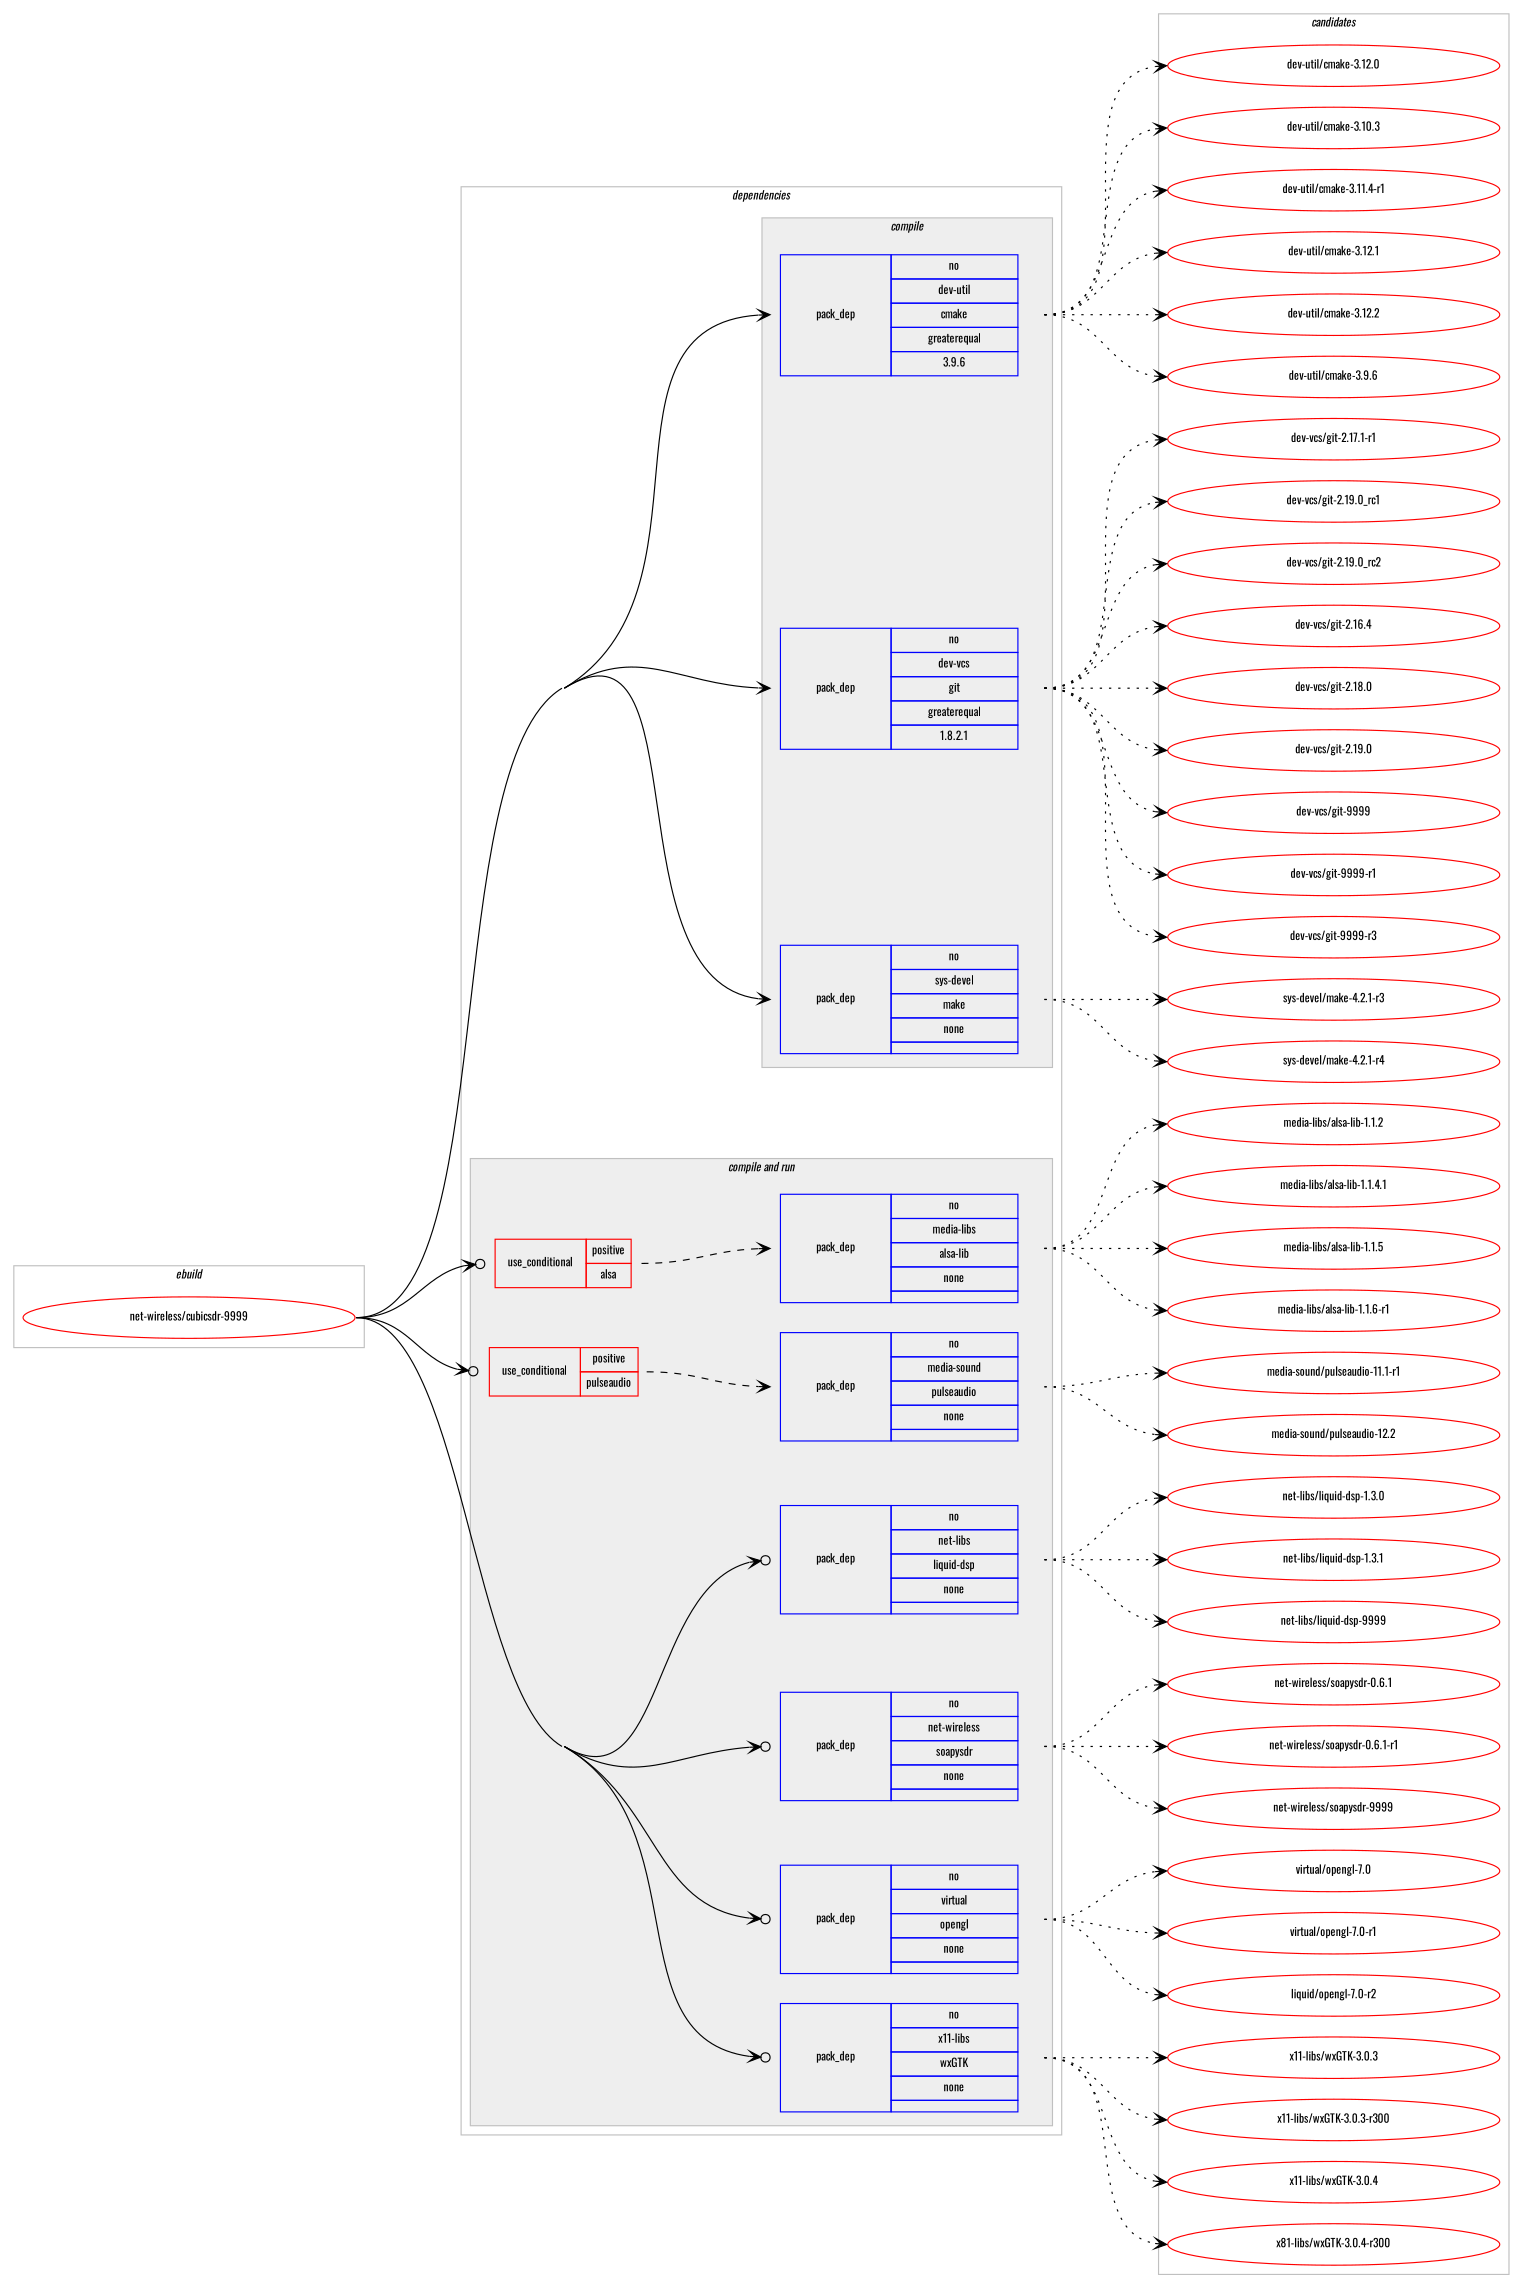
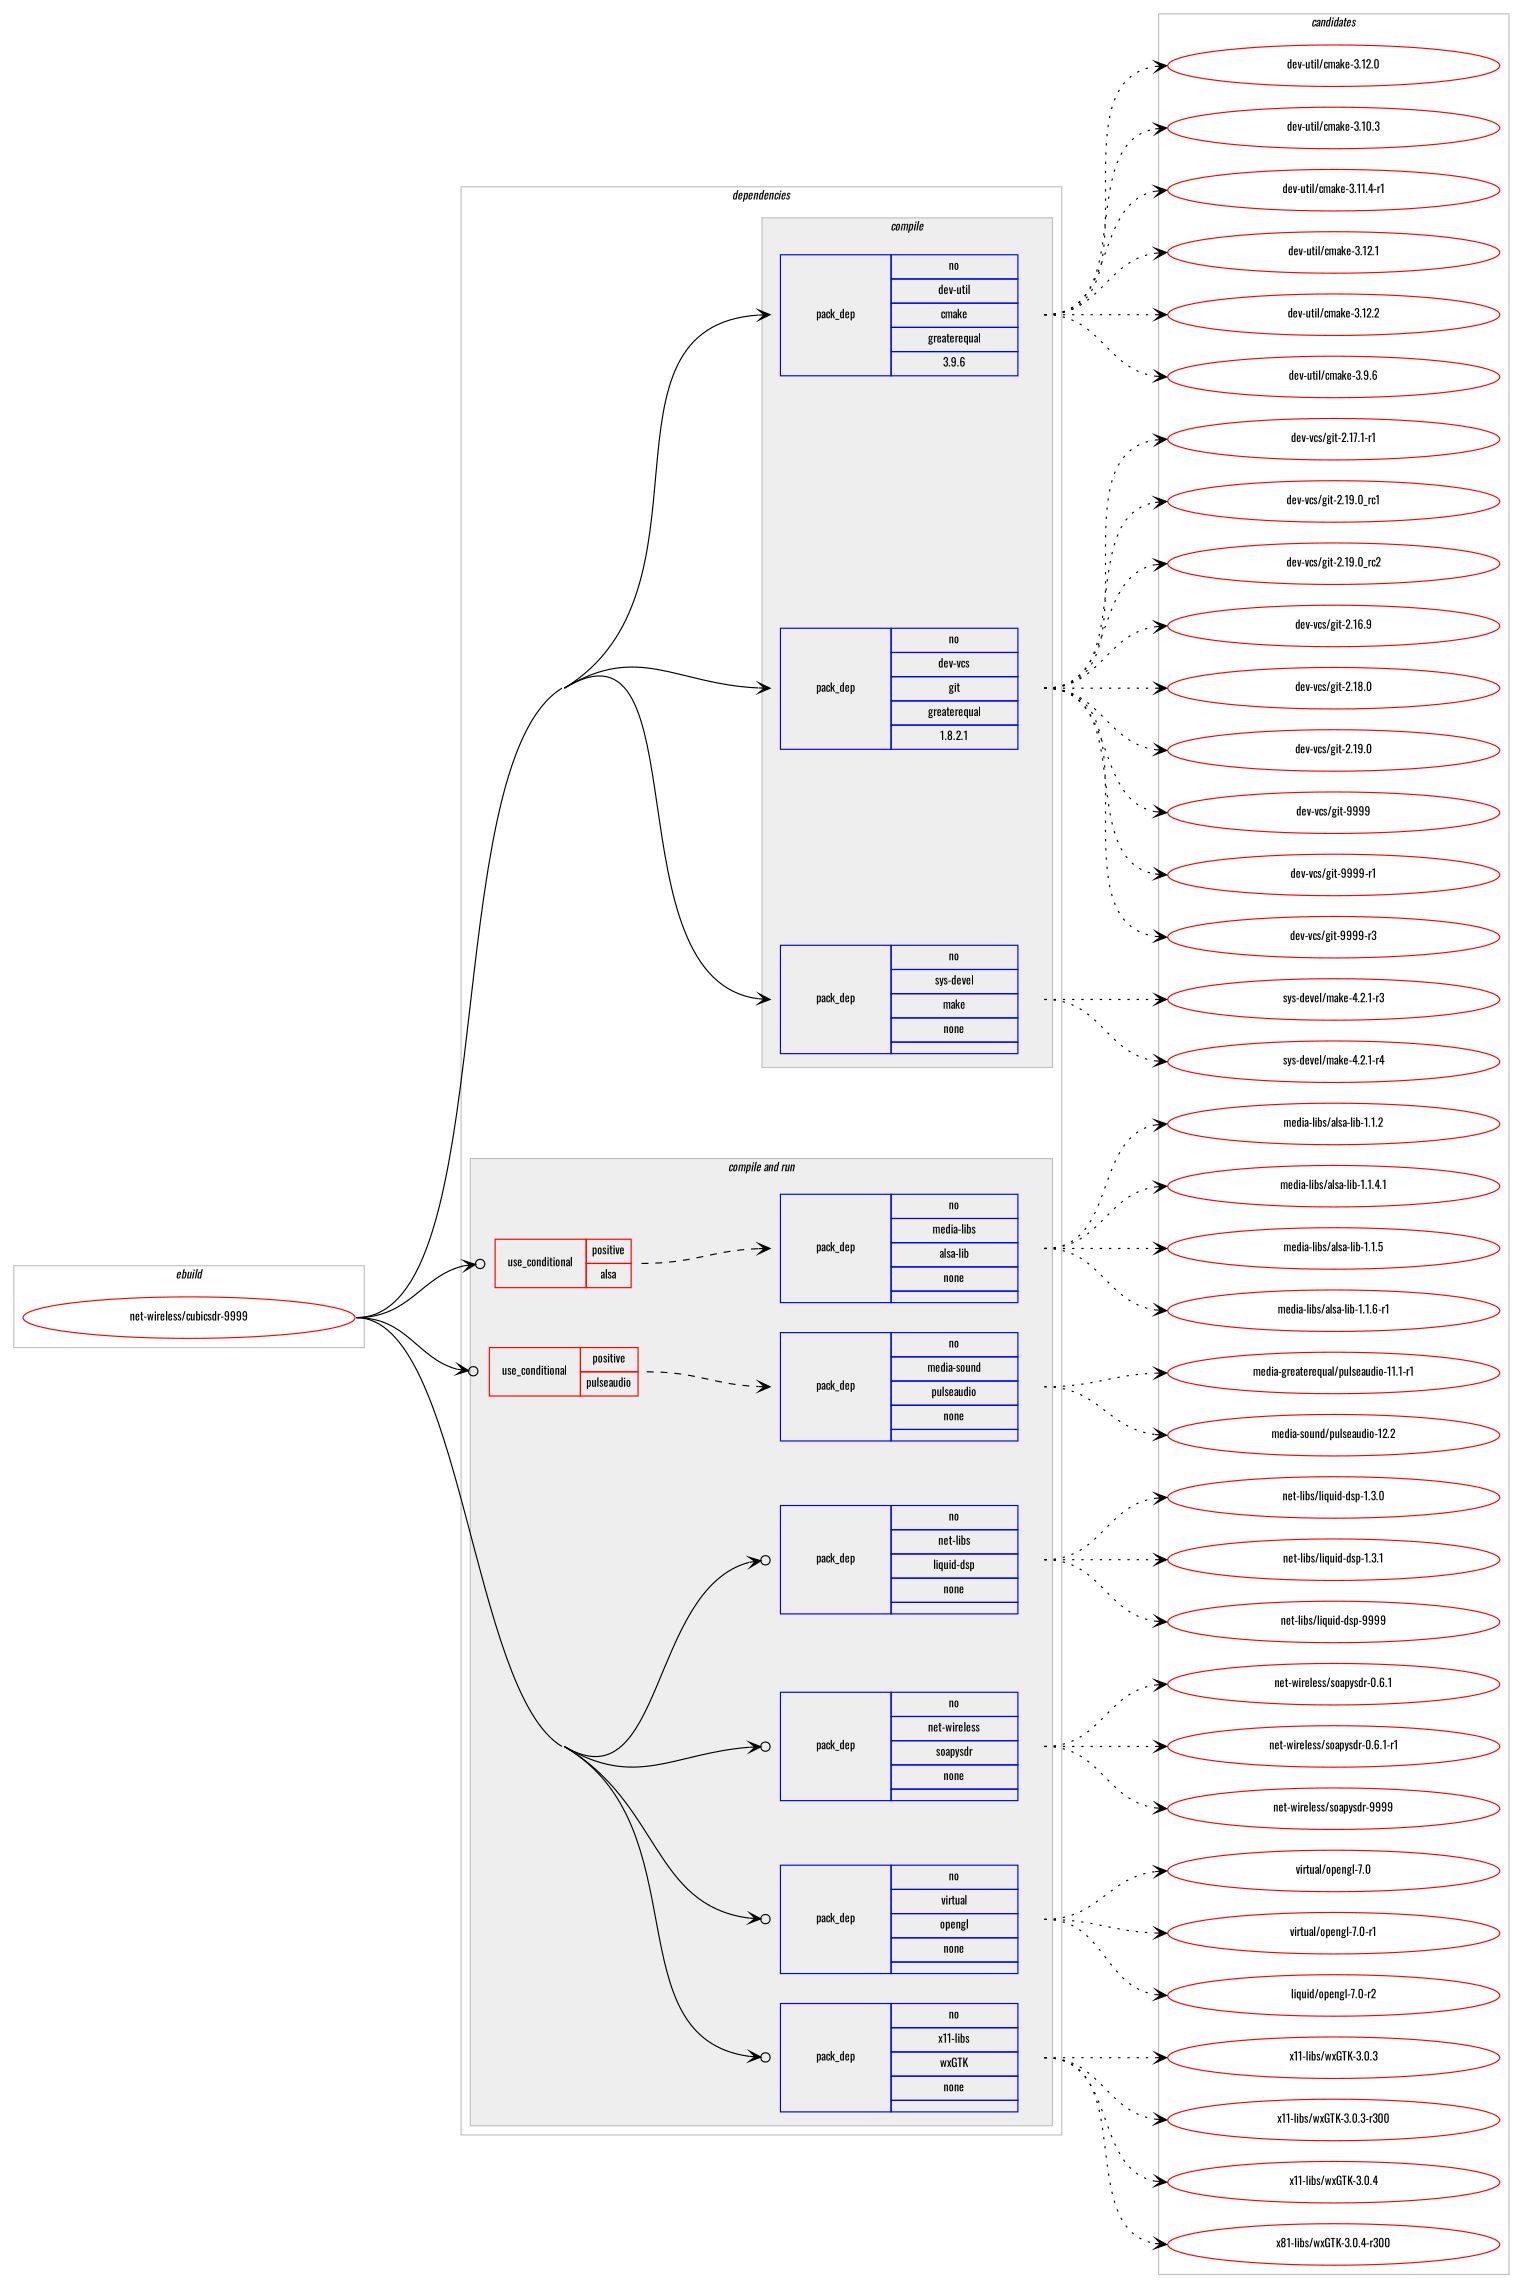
(1334, 626) -> (1334, 626)
(1334, 1373) -> (1334, 1373)
